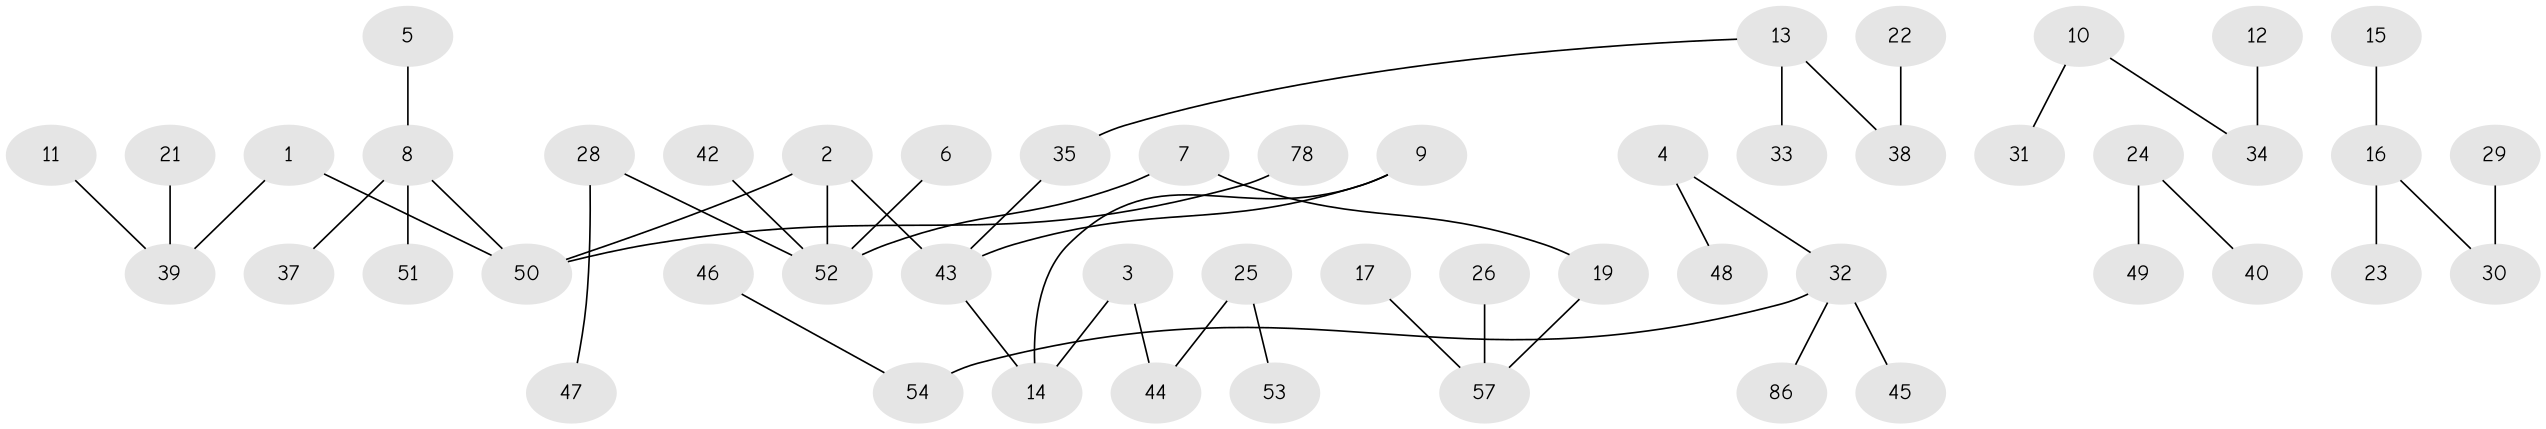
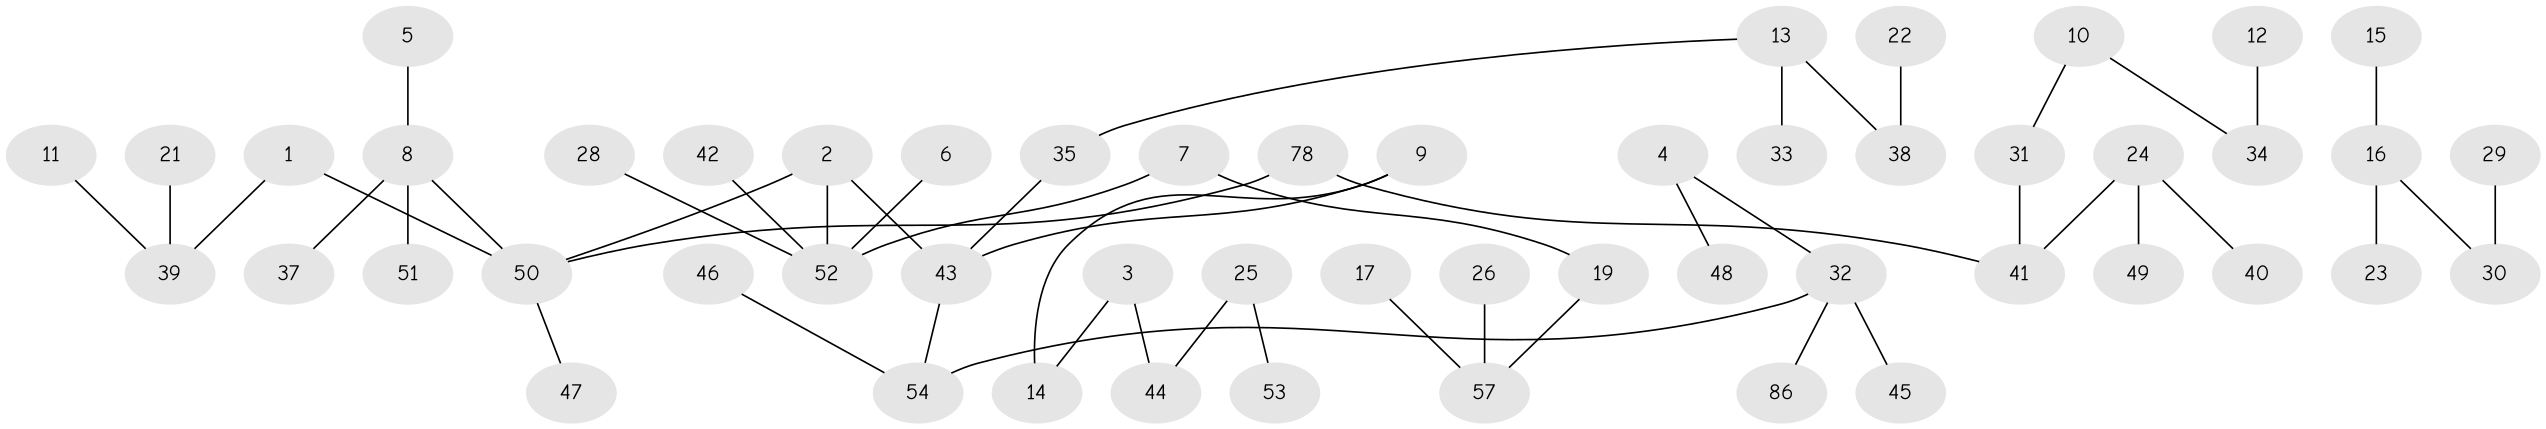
none -> (2020, 274)
(588, 275) -> (549, 333)
(992, 334) -> (932, 333)
